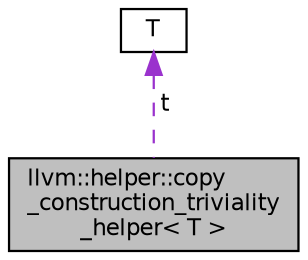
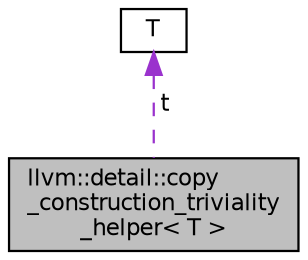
(154, 205) -> (154, 205)
